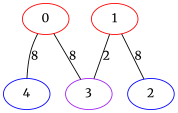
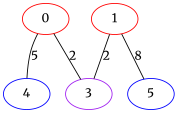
(35, 56) -> (35, 56)
(73, 56) -> (73, 56)
(151, 94) -> (151, 94)
